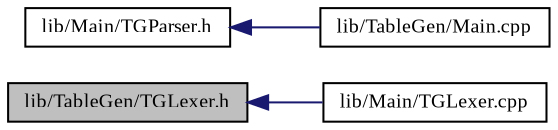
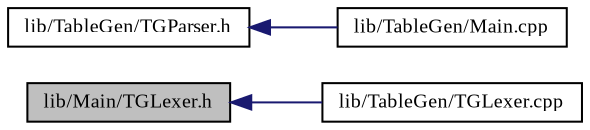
(128, 27) -> (129, 27)
(128, 102) -> (129, 102)
(435, 102) -> (452, 102)
